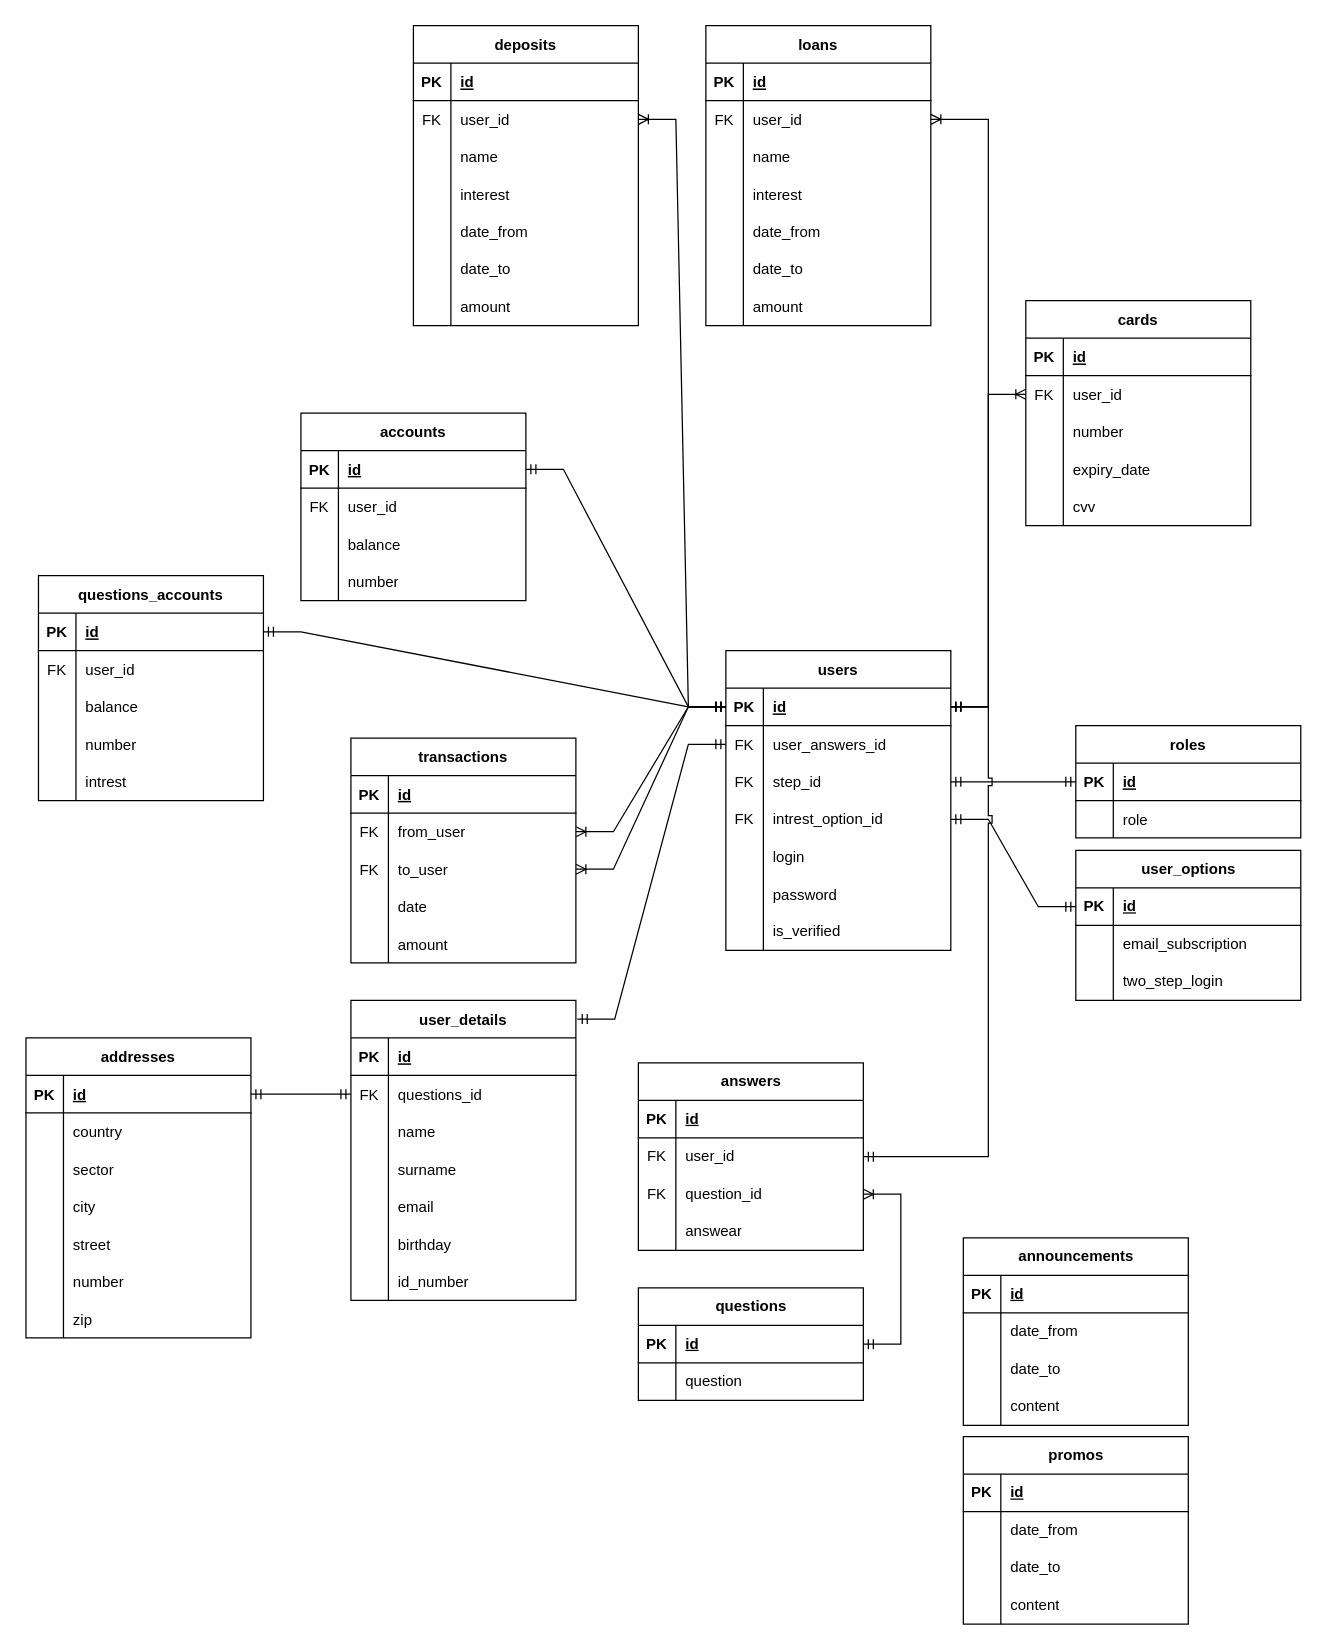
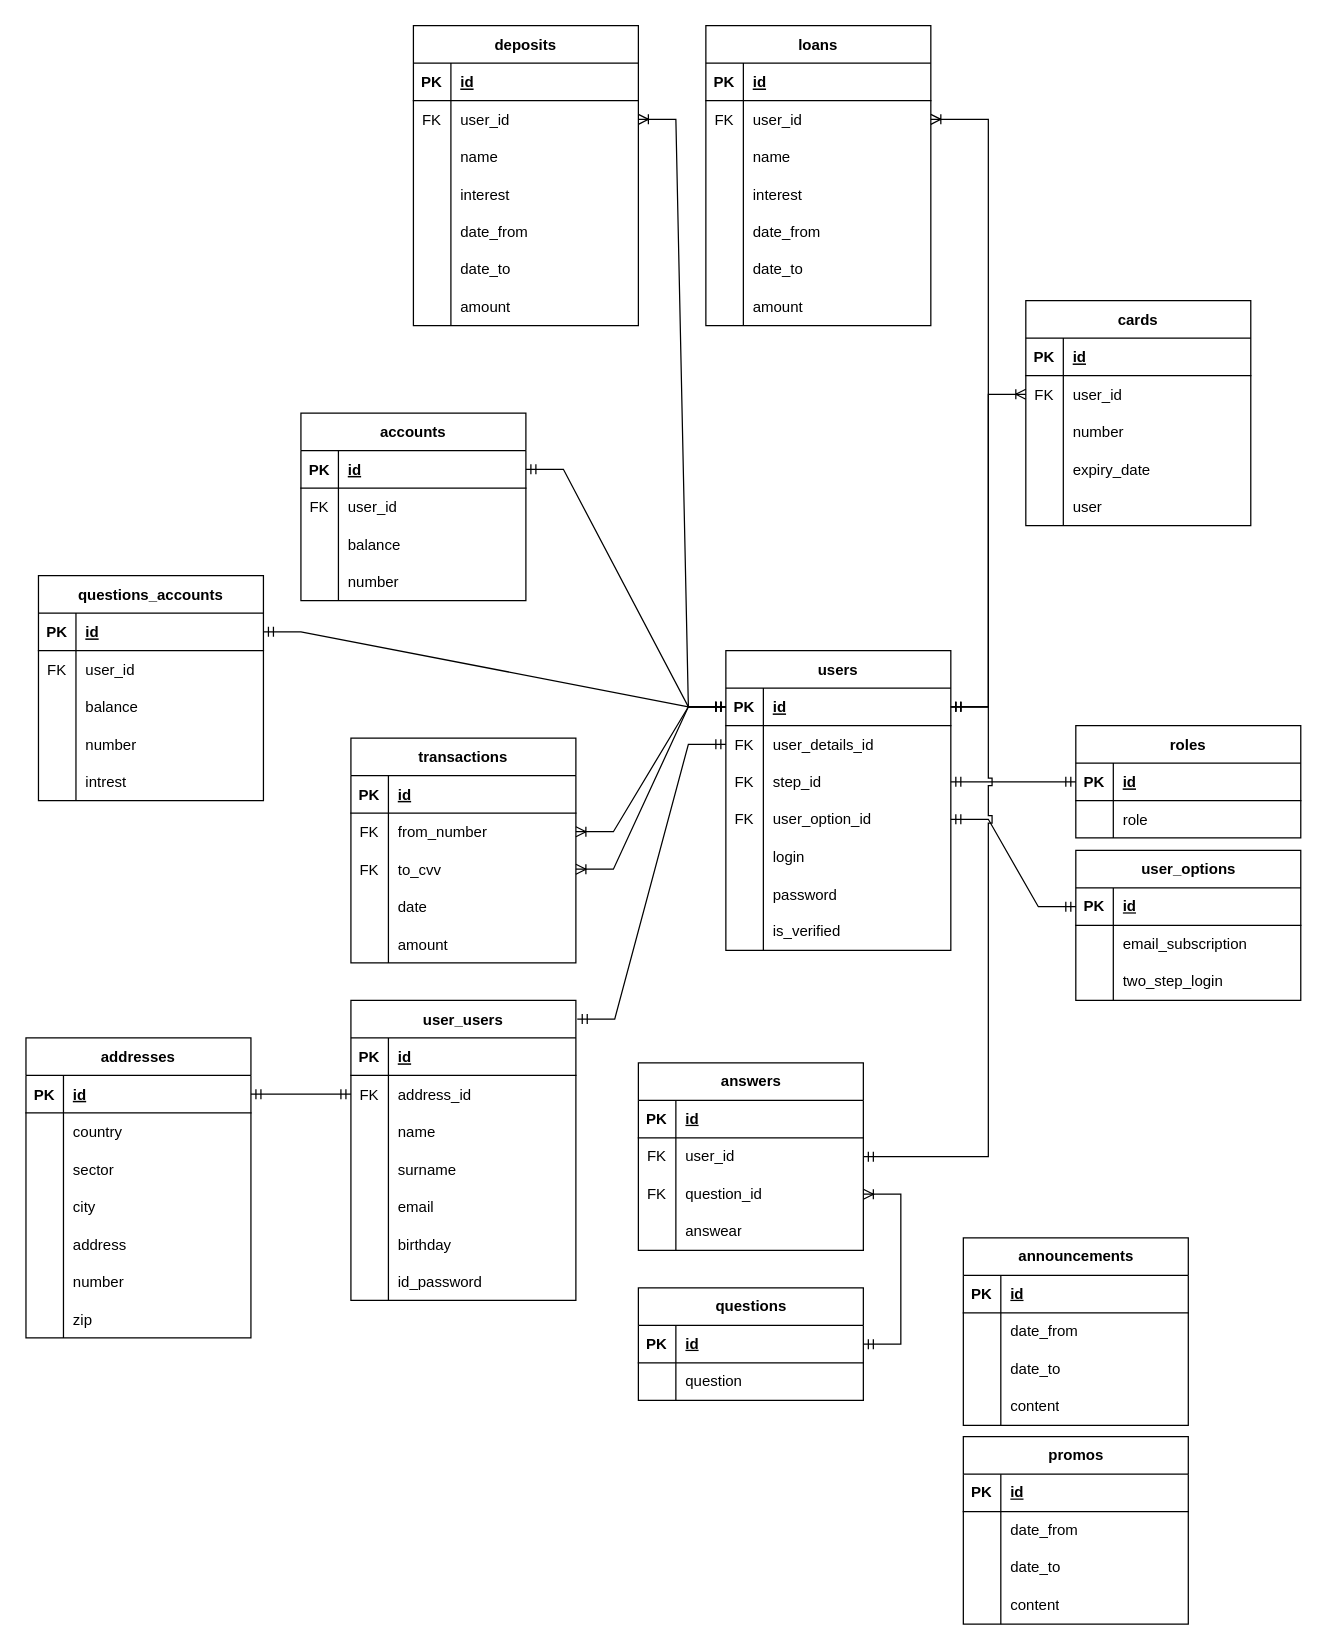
(1085, 508) -> (1089, 508)
(834, 745) -> (830, 745)
(839, 819) -> (828, 819)
(435, 833) -> (444, 833)
(427, 870) -> (423, 870)
(463, 1020) -> (463, 1020)
(444, 1095) -> (438, 1095)
(98, 1245) -> (102, 1245)
(433, 1283) -> (442, 1283)
